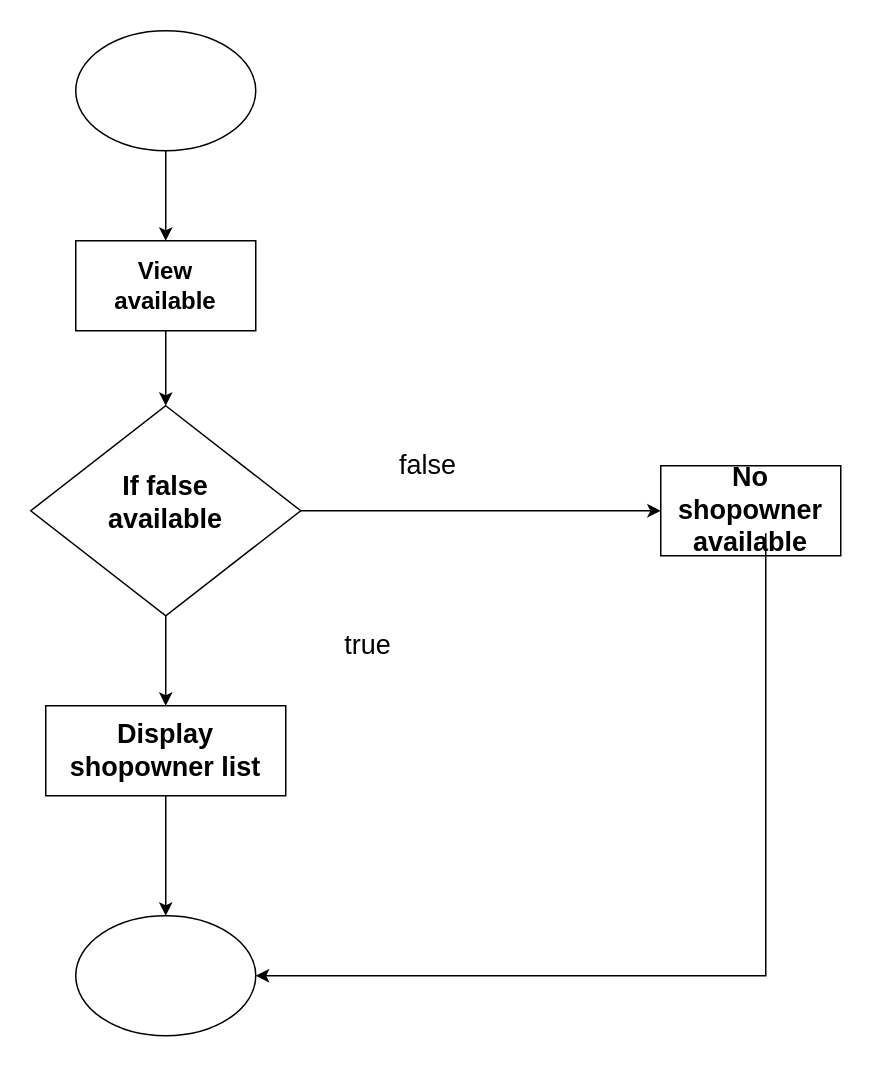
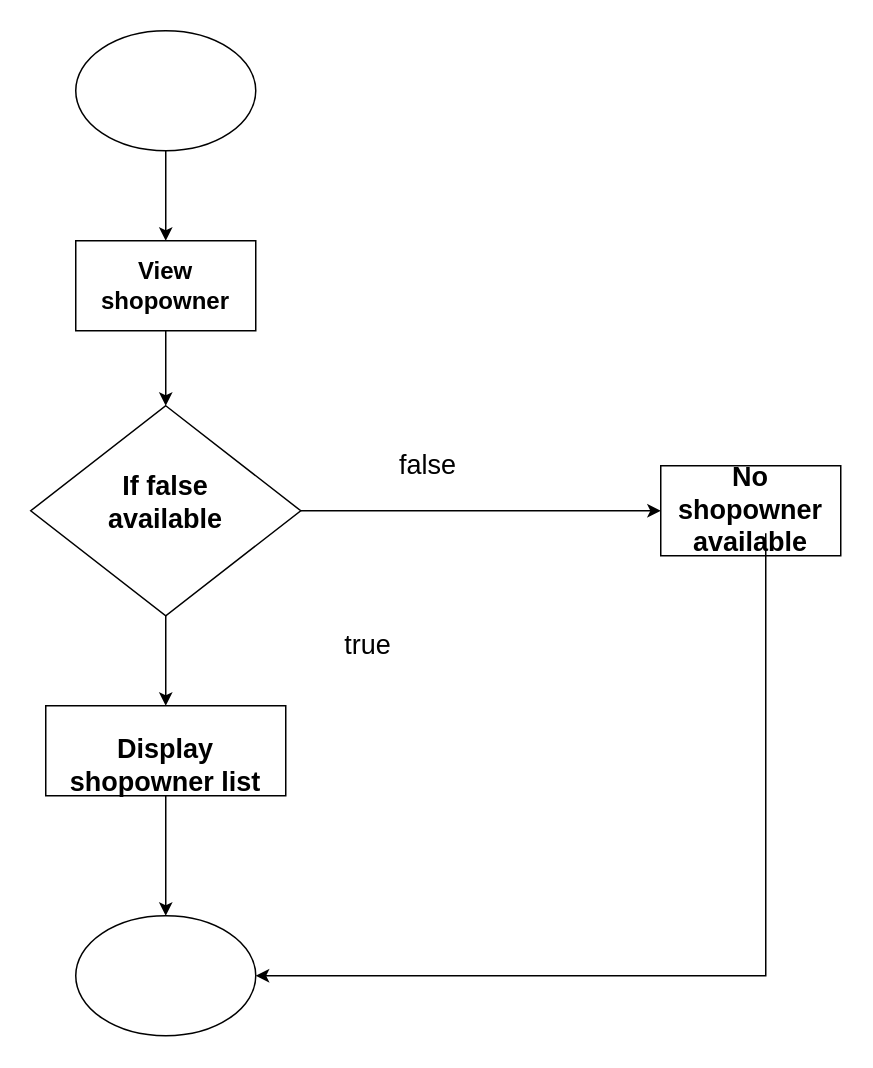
(166, 286) -> (166, 286)
(166, 751) -> (166, 766)
